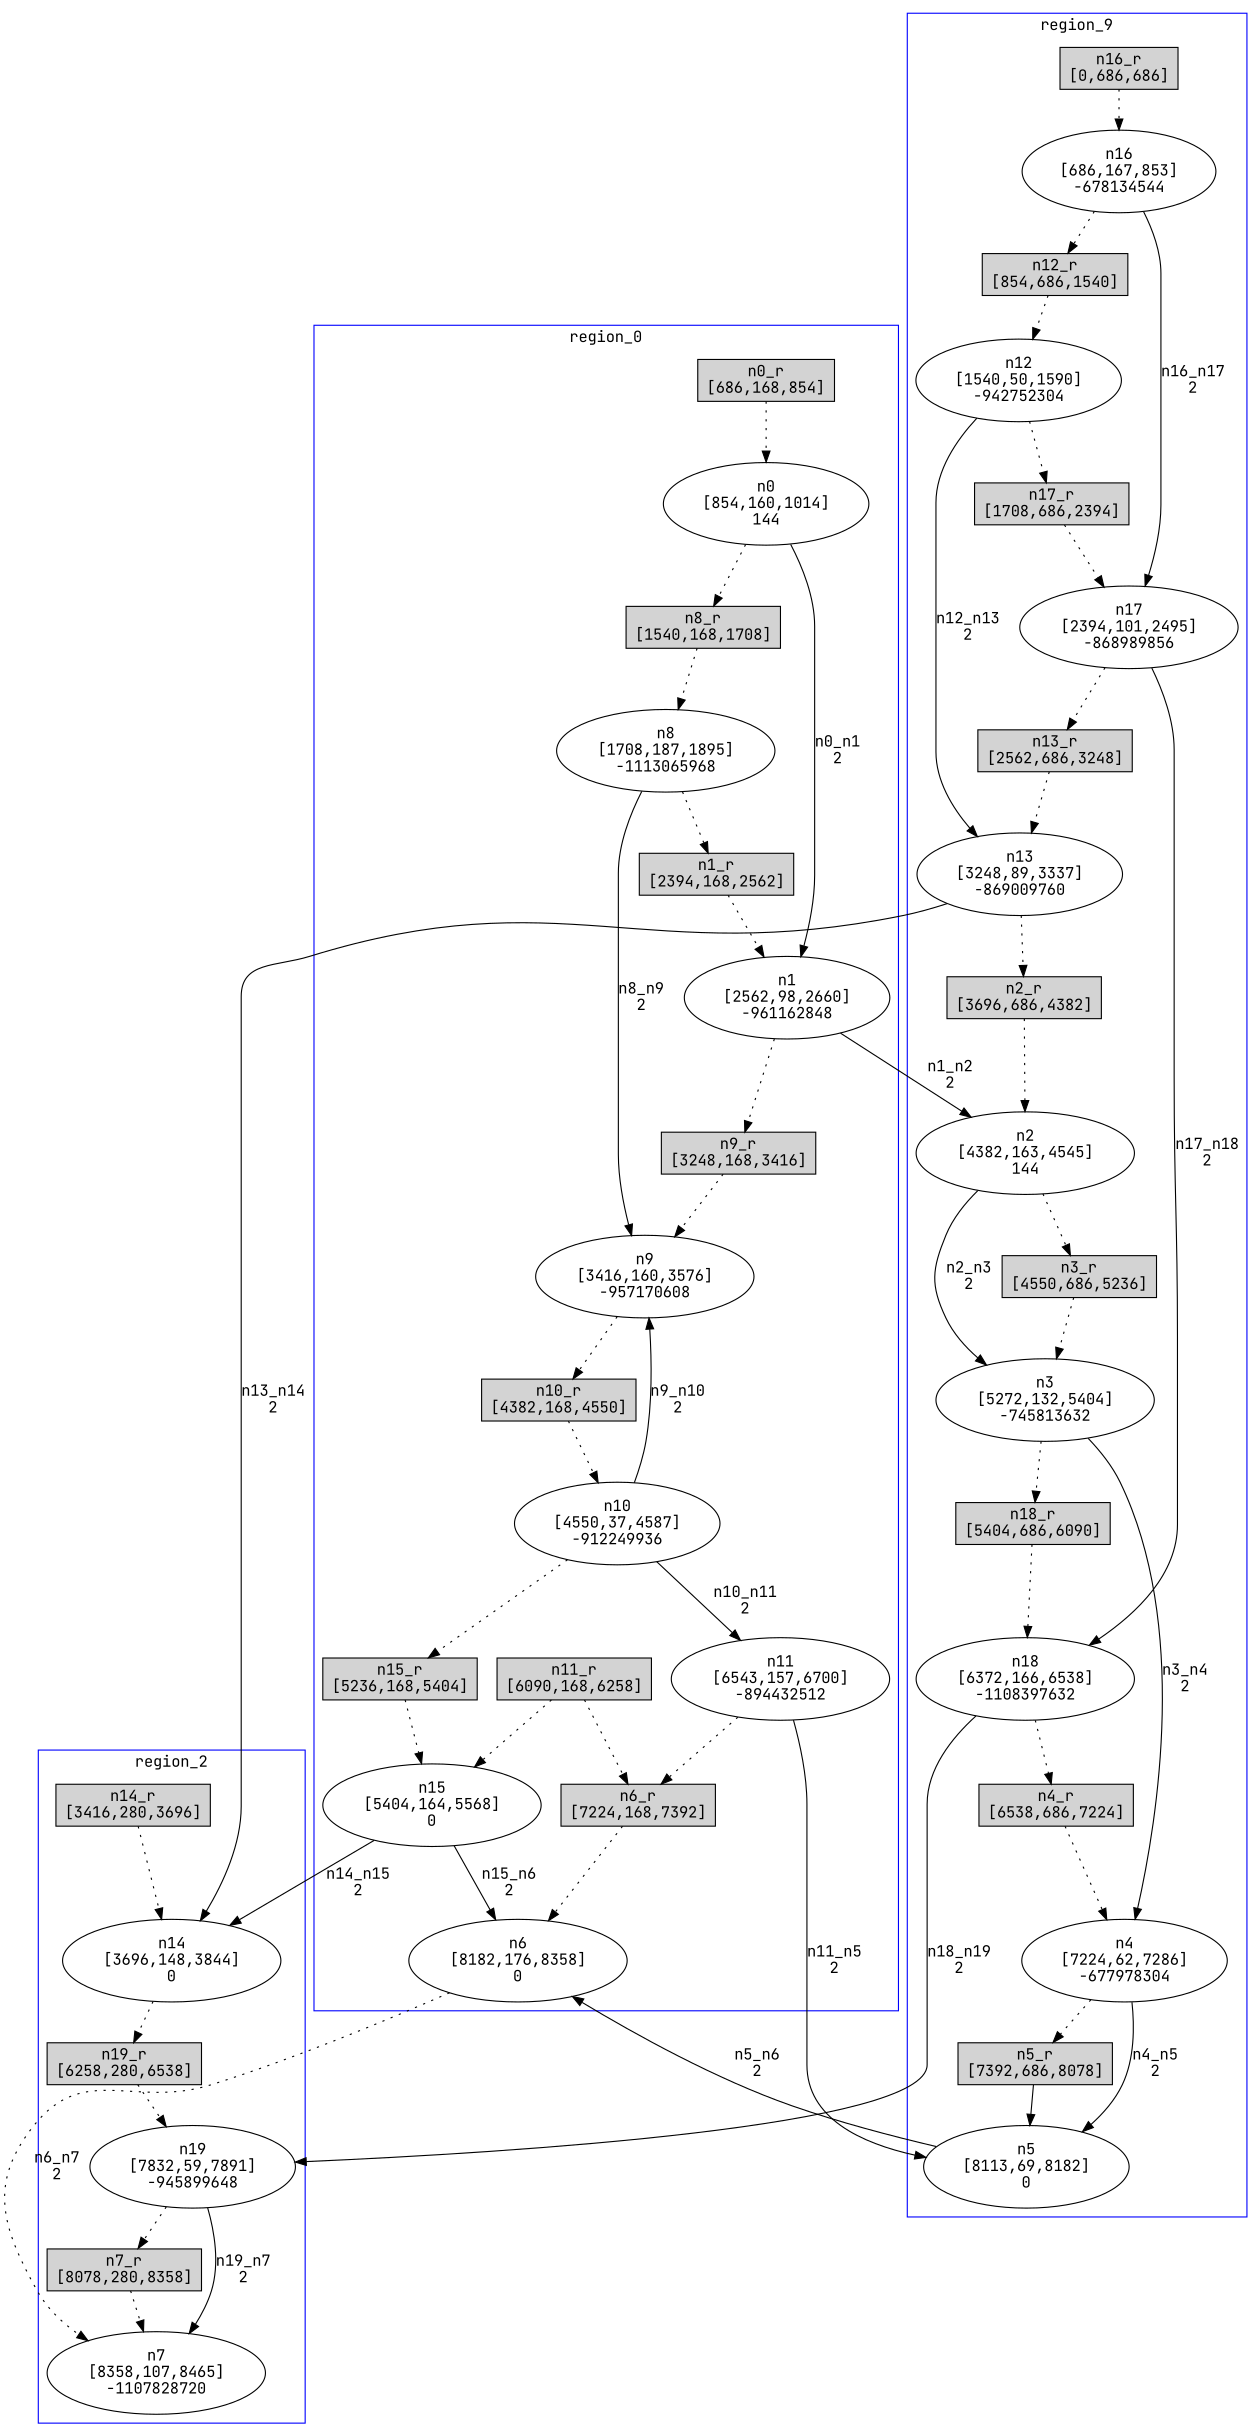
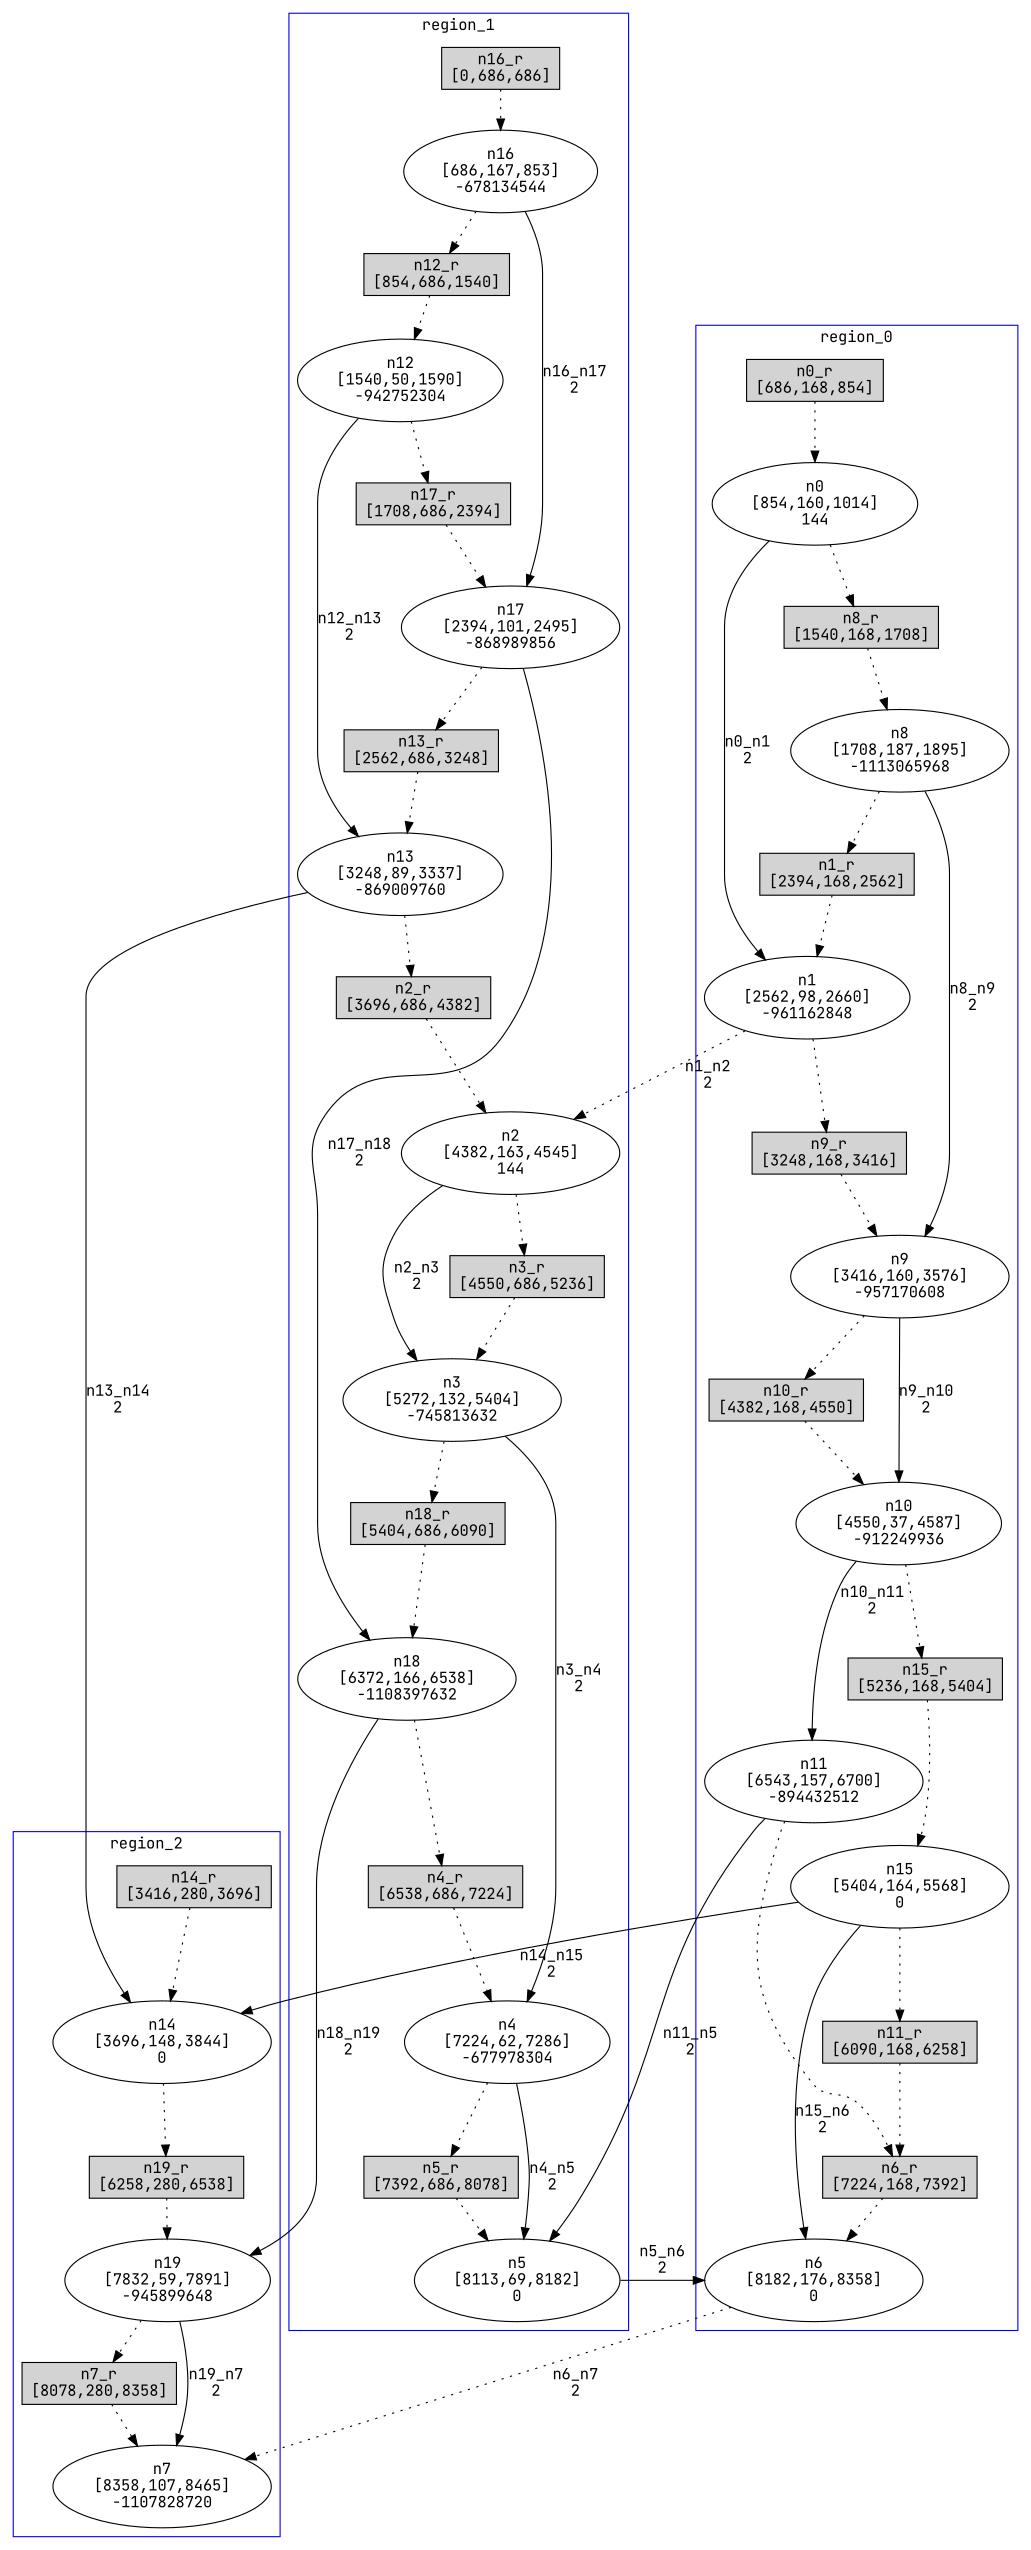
(1077, 26) -> (459, 26)
(889, 1064) -> (665, 1073)
(650, 1407) -> (899, 1395)
(517, 1730) -> (900, 1969)
(1032, 2099) -> (469, 2215)
